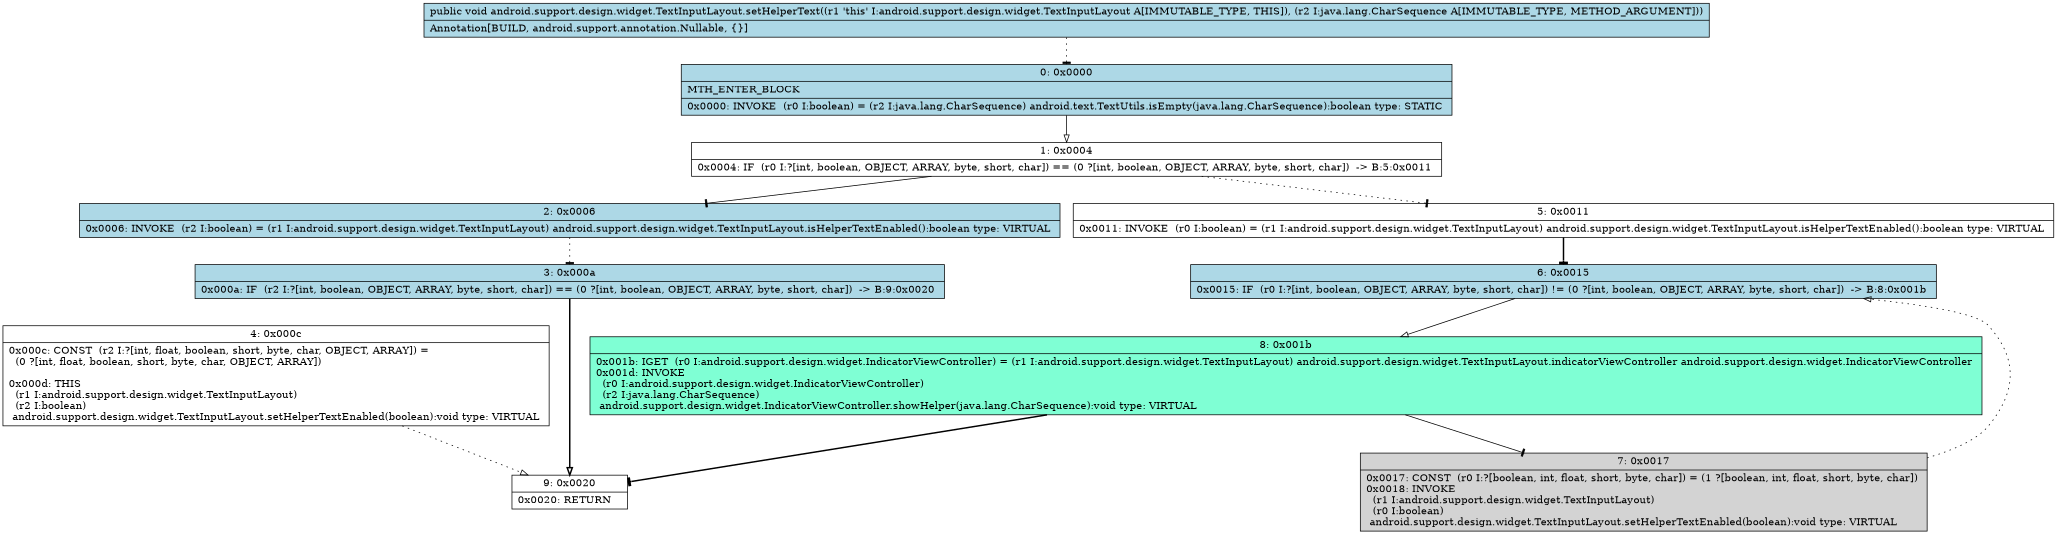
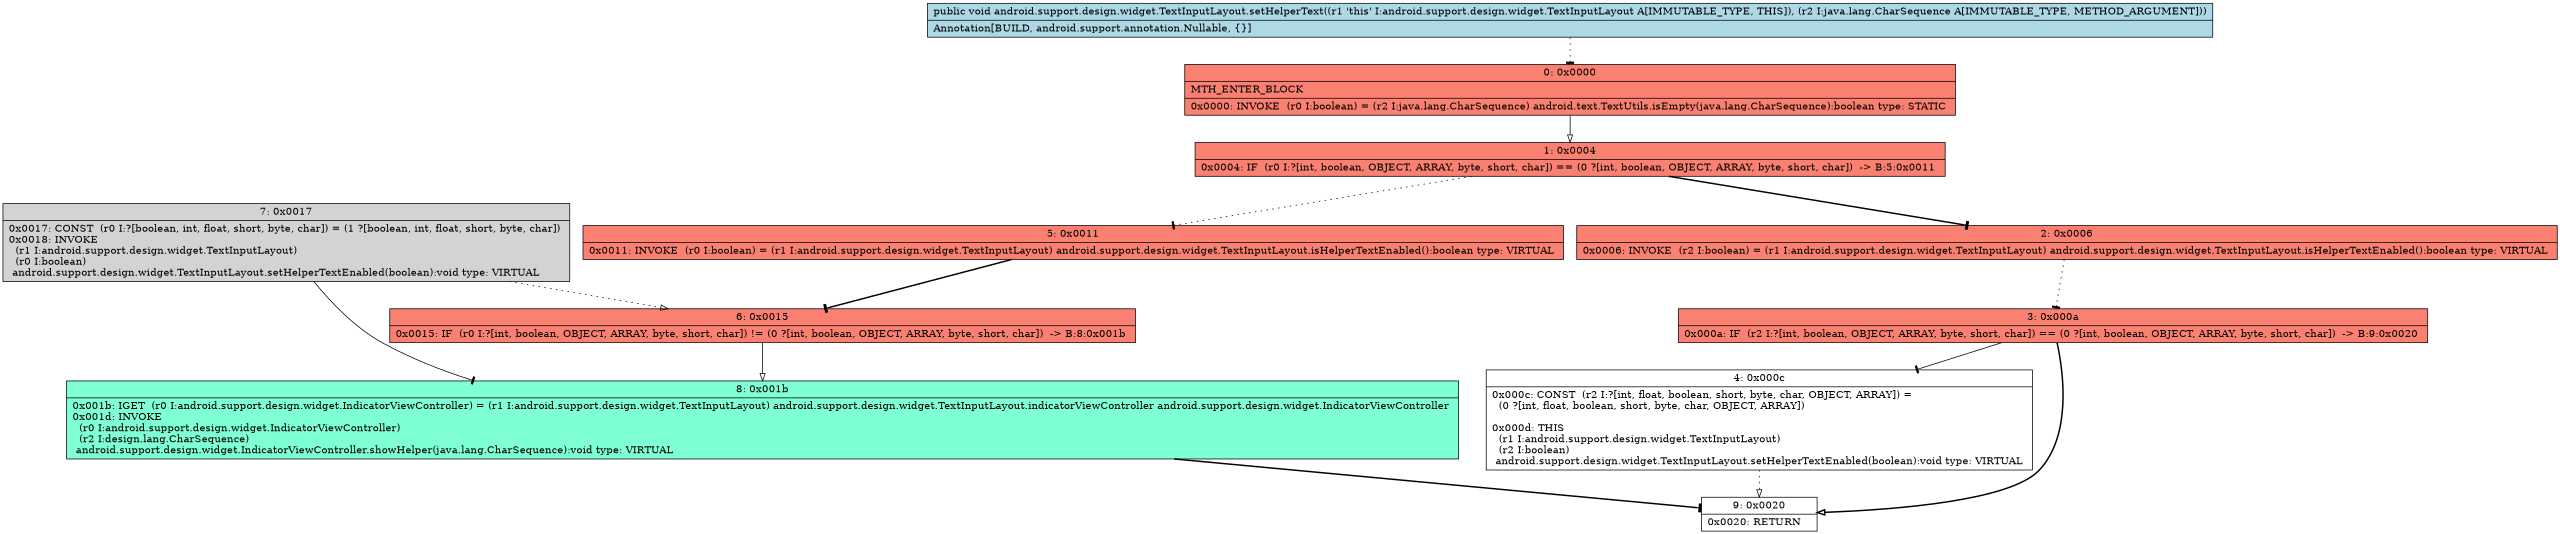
(1067, 90) -> (1570, 90)
(1067, 159) -> (1570, 159)
(820, 190) -> (1817, 201)
(570, 220) -> (2067, 243)
(1564, 220) -> (1073, 243)
(570, 282) -> (2053, 326)
(1564, 282) -> (763, 326)
none -> (1960, 356)
(678, 395) -> (161, 439)
(1463, 433) -> (384, 344)
